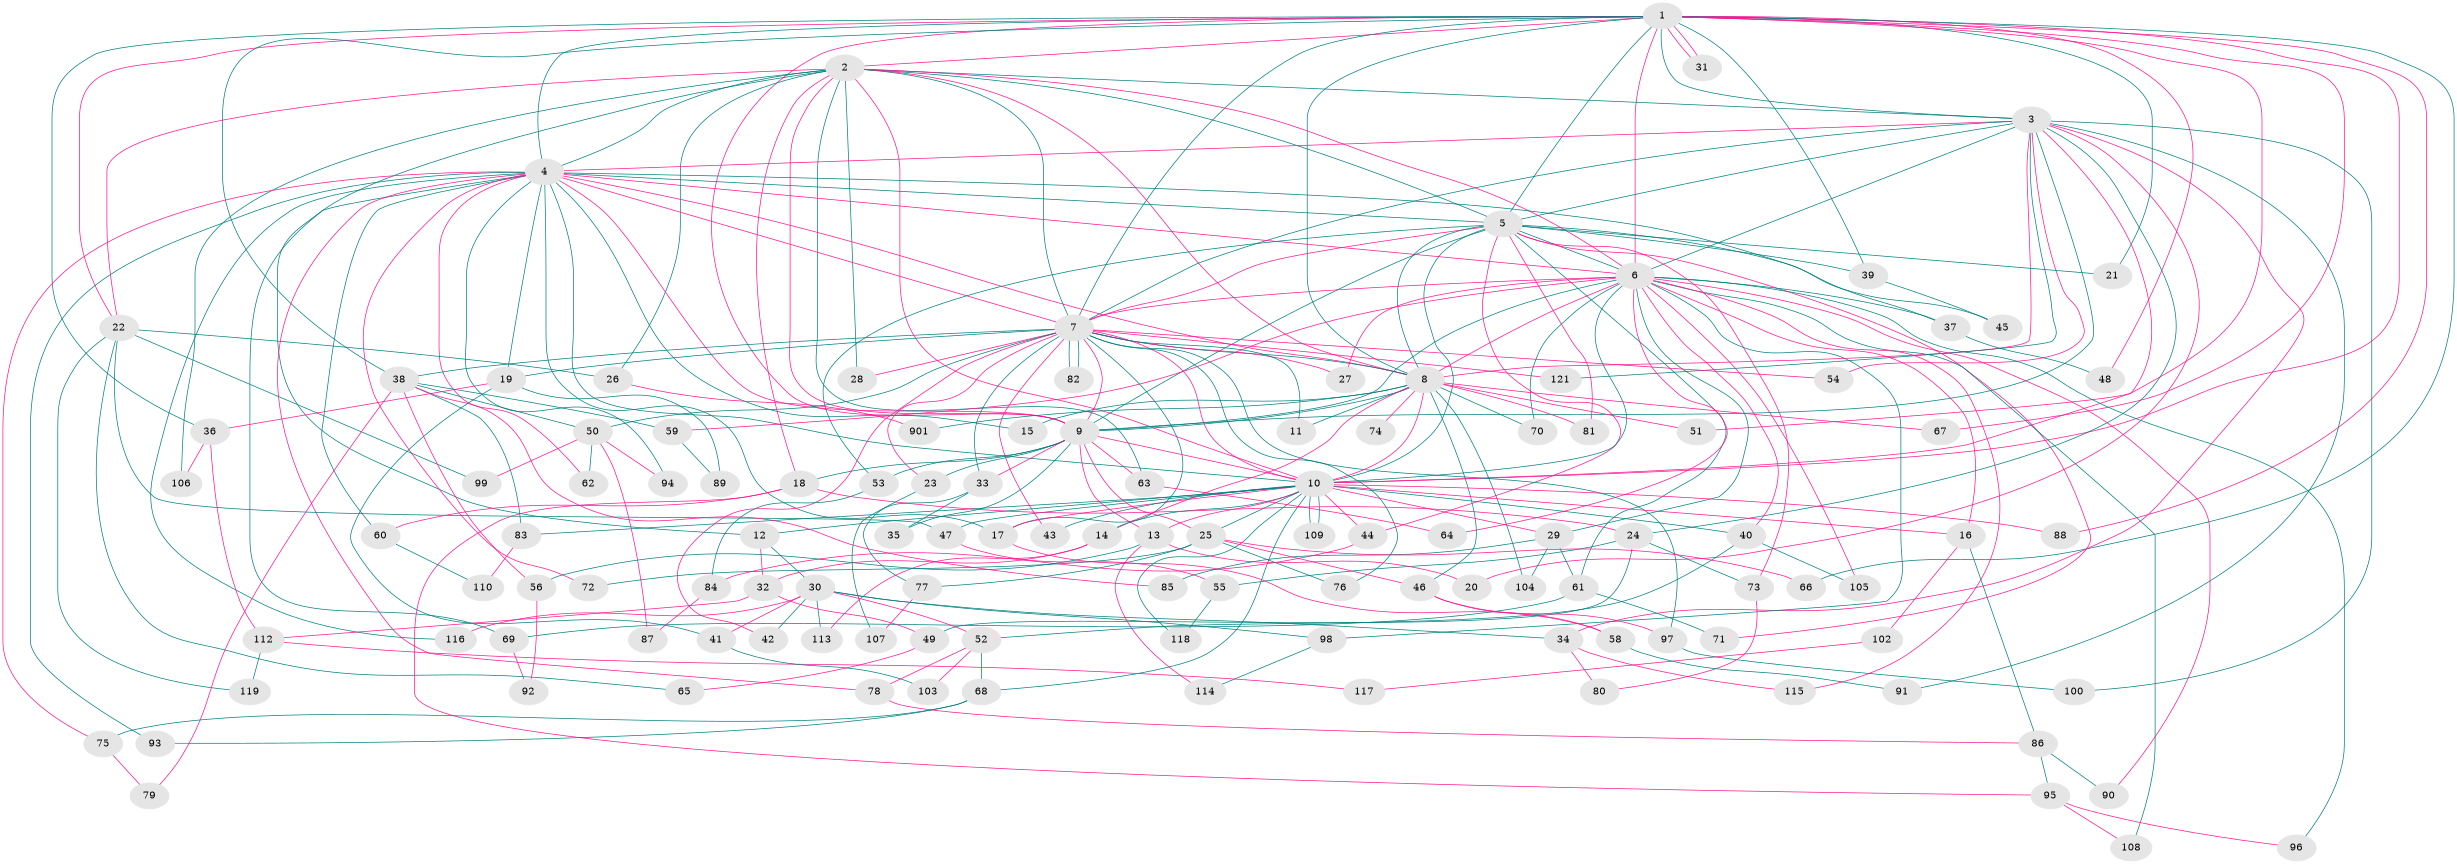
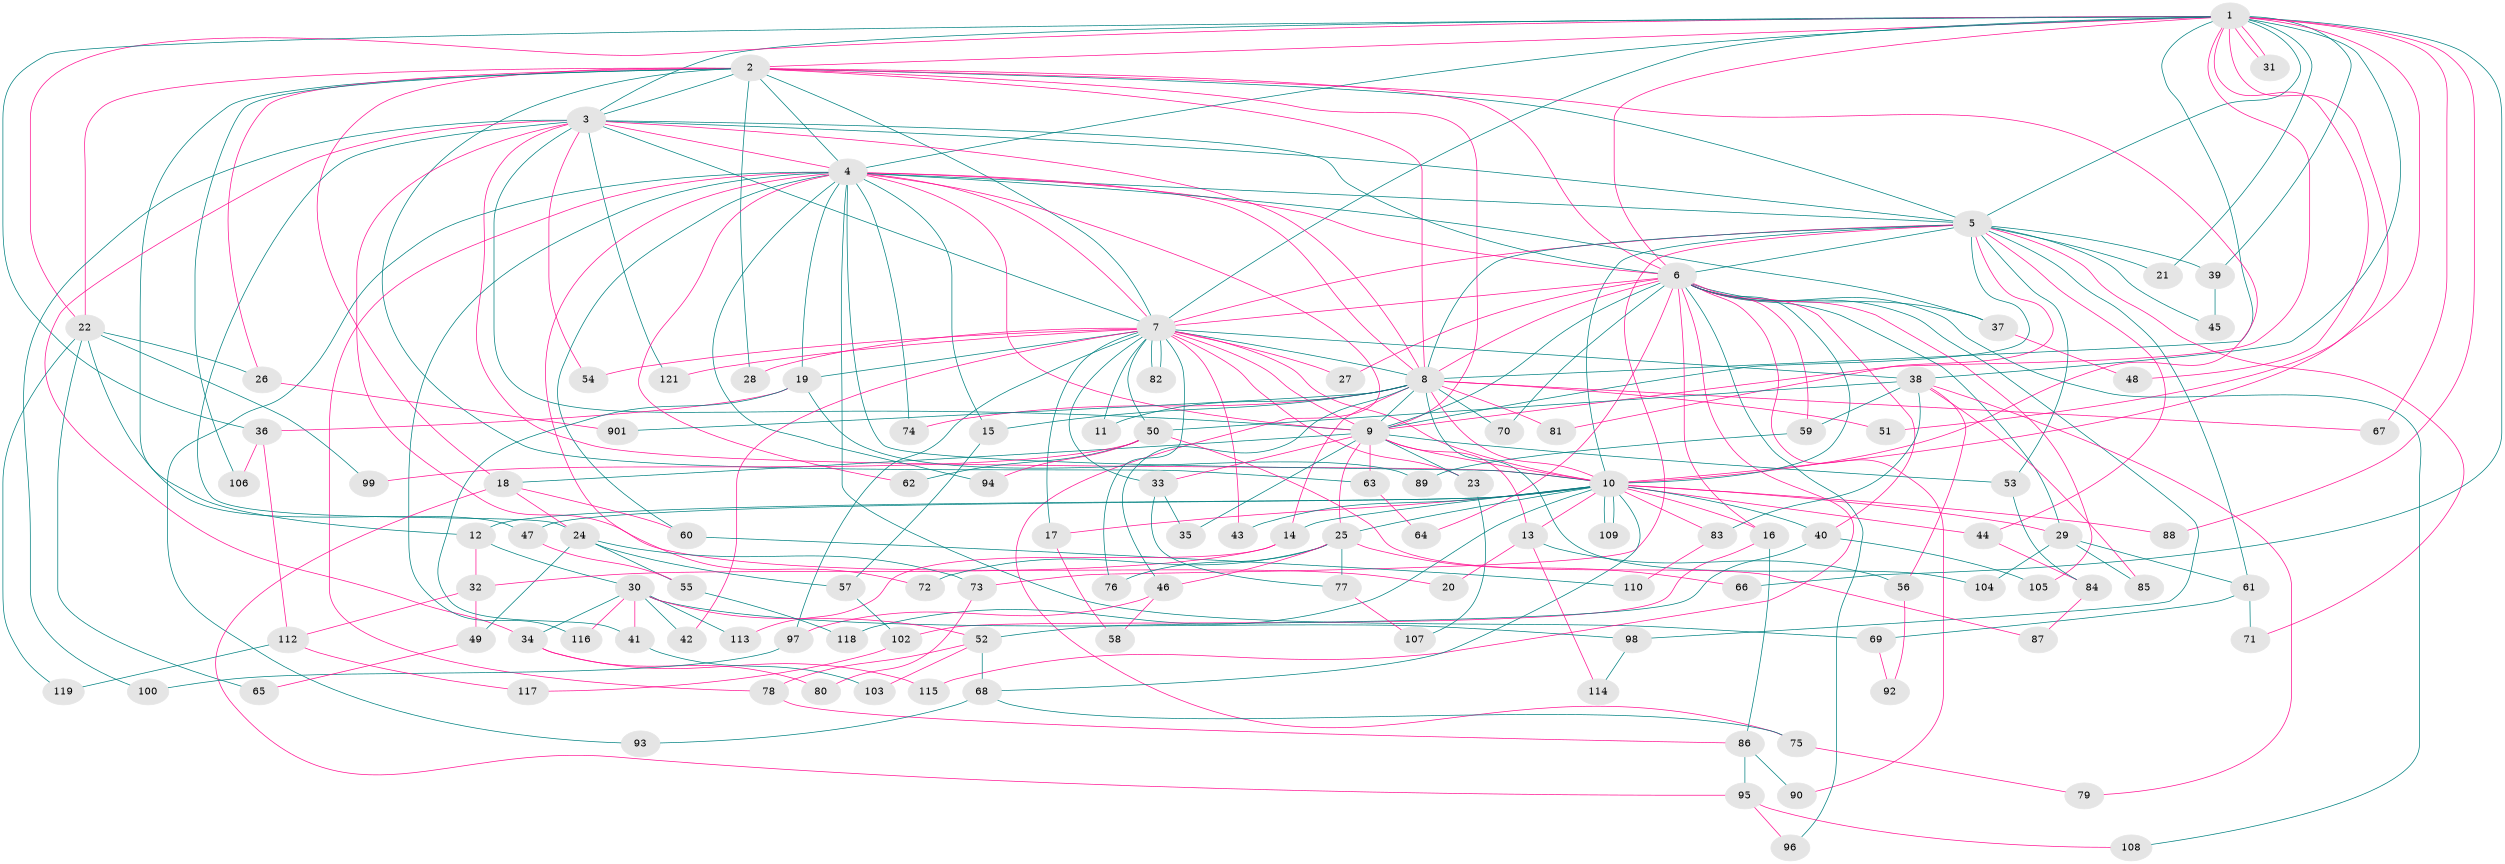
(680, 191) -> (271, 105)
(2028, 355) -> (2073, 357)
(692, 408) -> (895, 298)
(918, 512) -> (1665, 511)
none -> (846, 588)
(1902, 692) -> none
